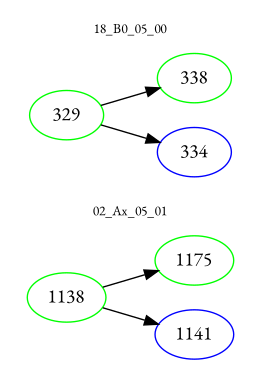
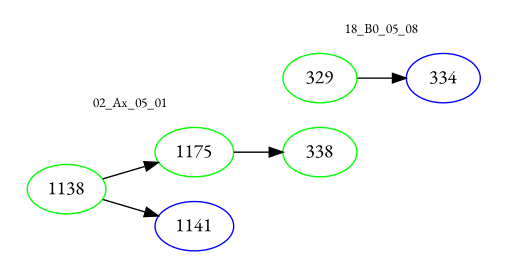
(130, 29) -> (382, 29)
(124, 99) -> (253, 152)
